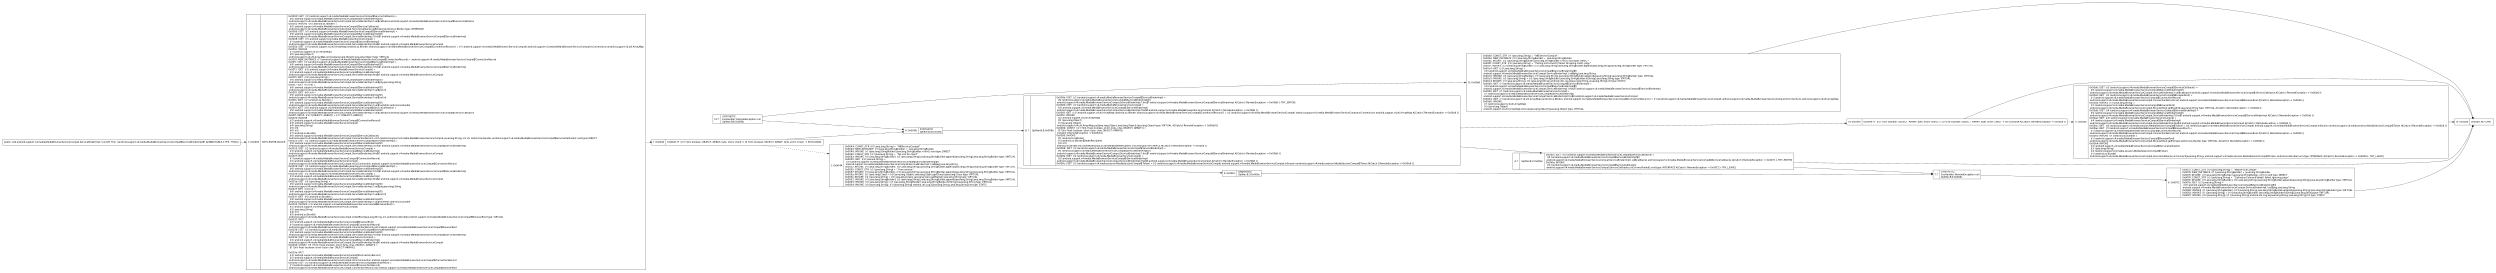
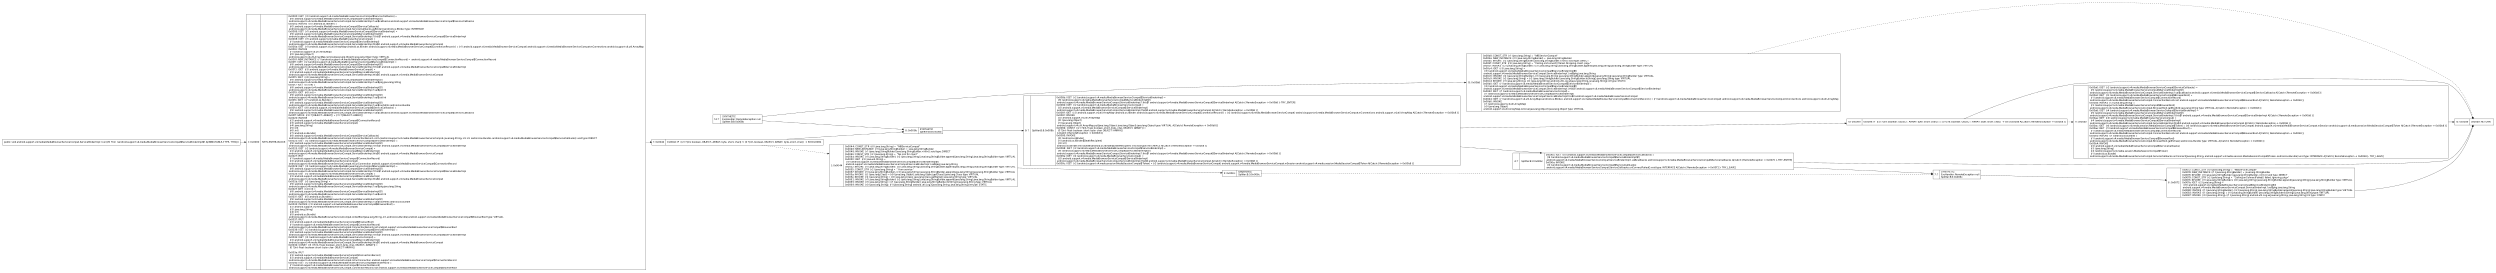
(2125, 4) -> (2125, 4)
(1596, 174) -> (1596, 174)
